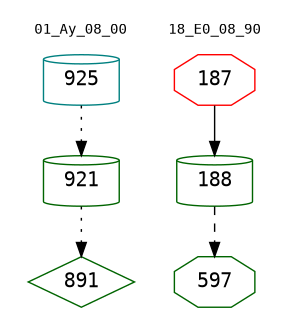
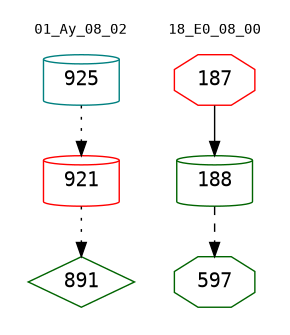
(81, 30) -> (81, 30)
(215, 30) -> (215, 30)
(81, 181) -> (81, 181)
